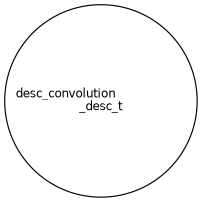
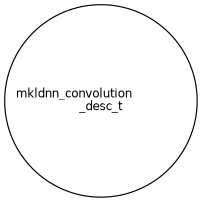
(101, 101) -> (101, 101)
